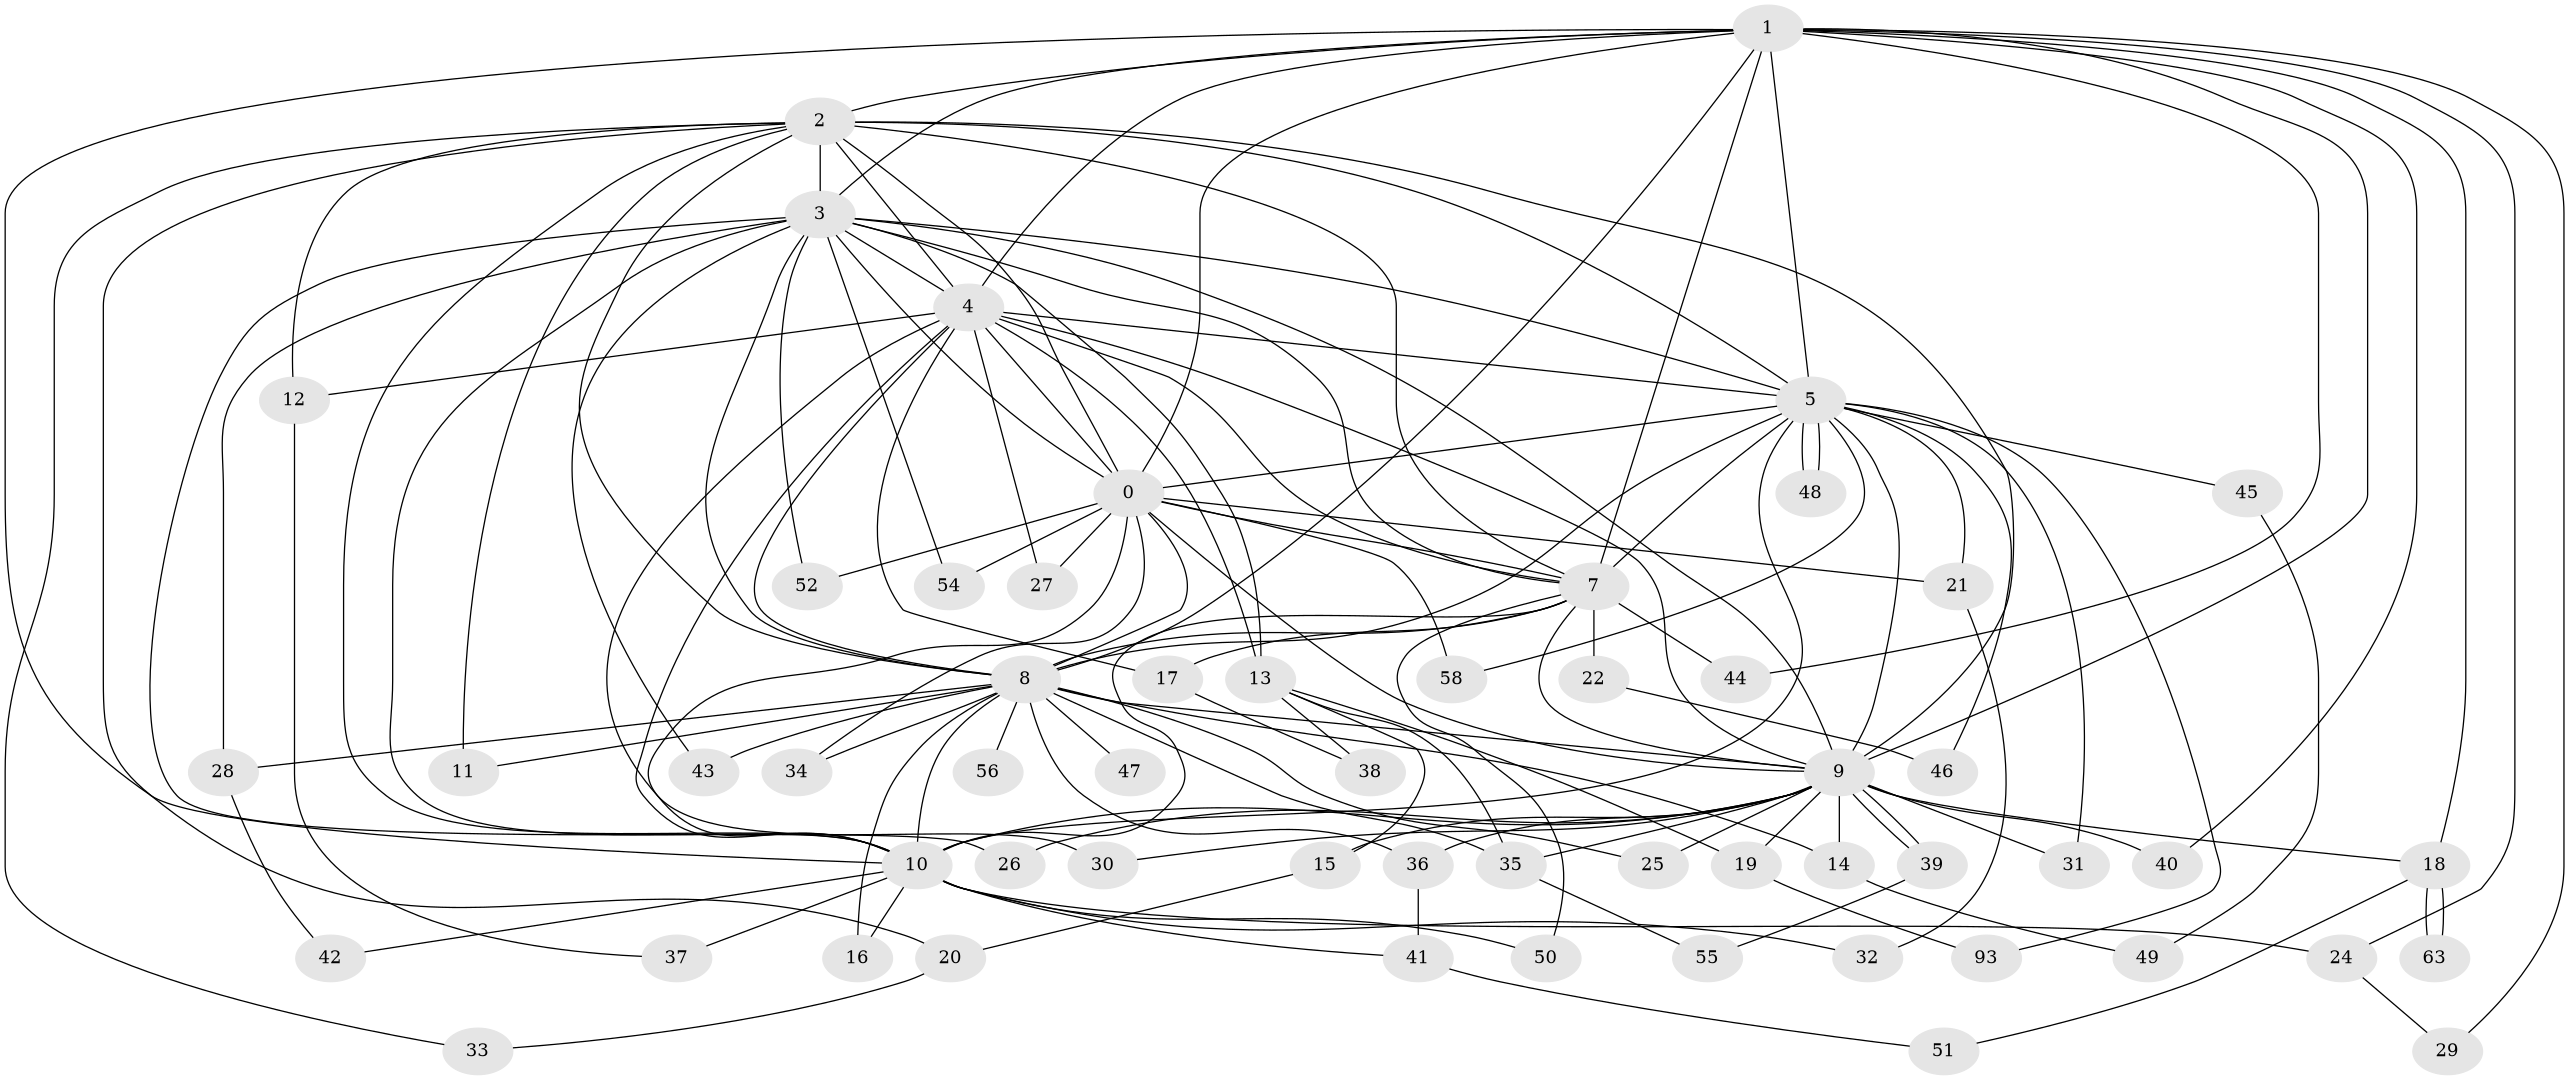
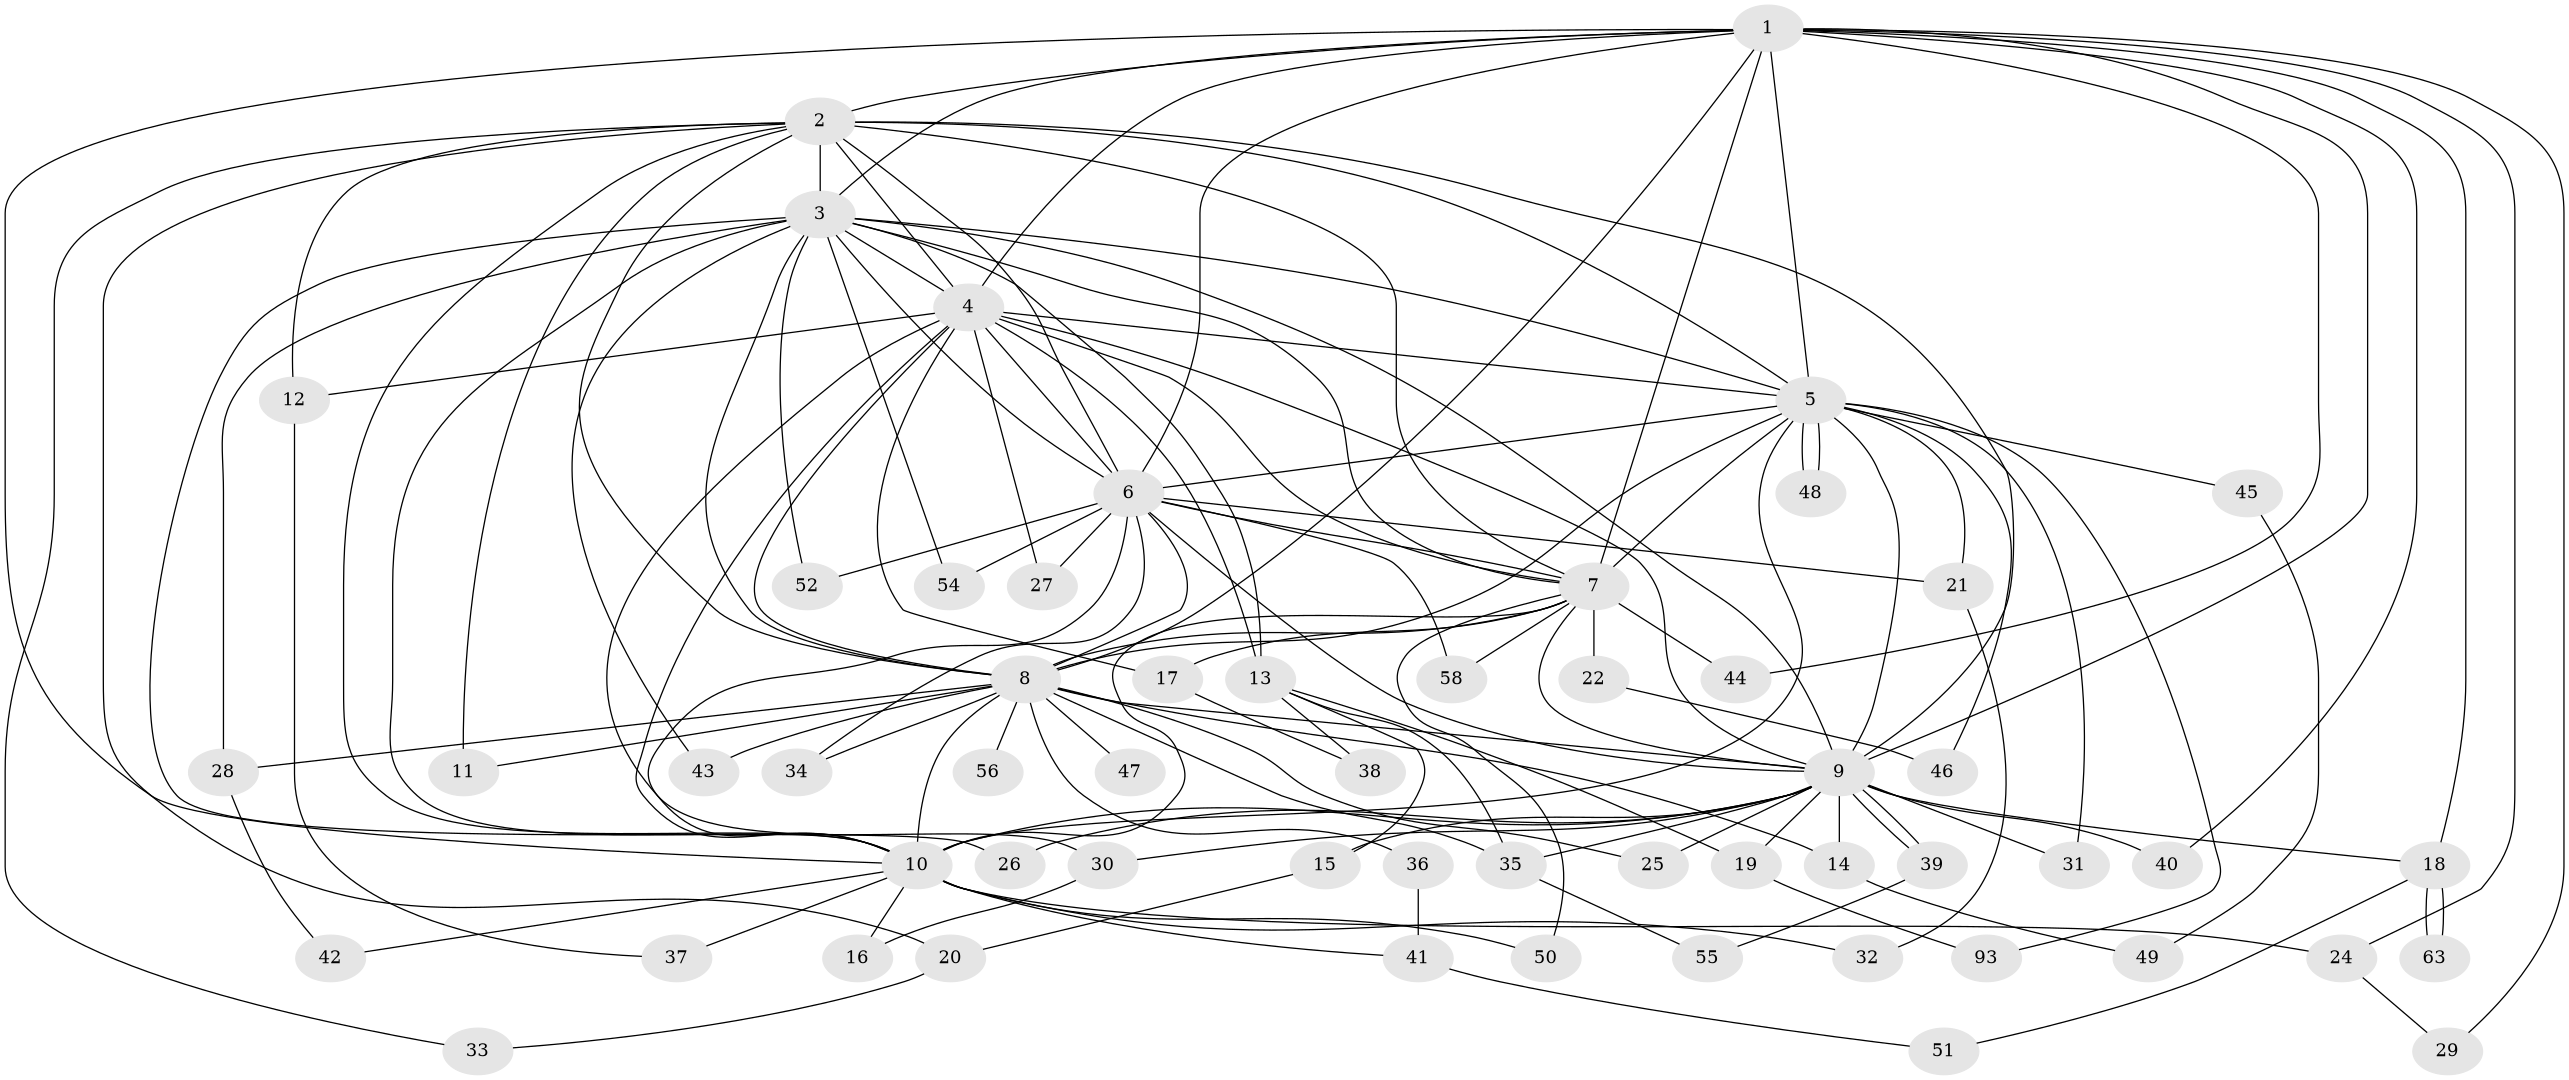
(1129, 493) -> (1129, 493)
(1730, 594) -> (1523, 633)
(888, 791) -> (980, 912)
(1628, 818) -> none
